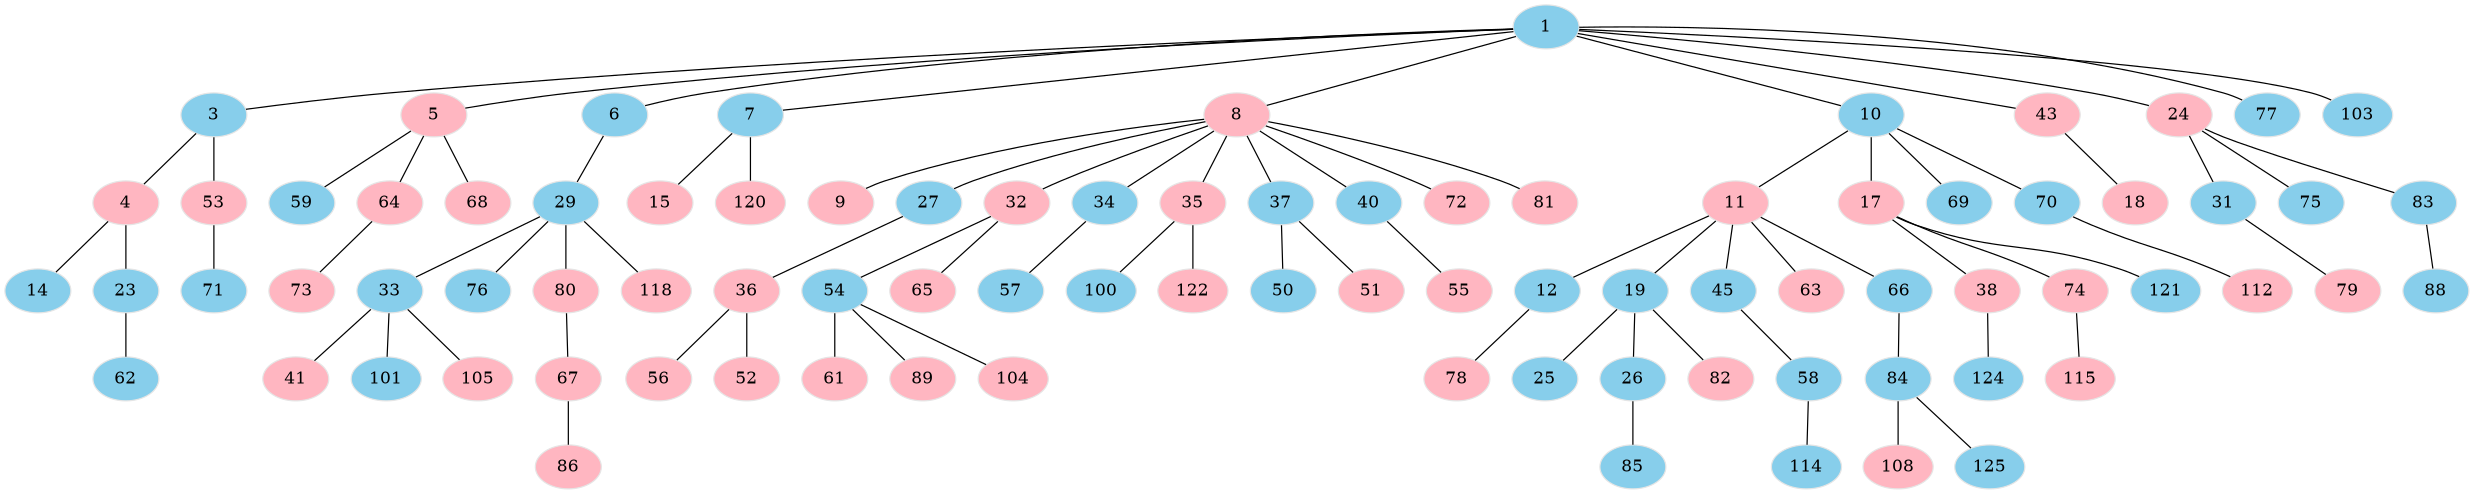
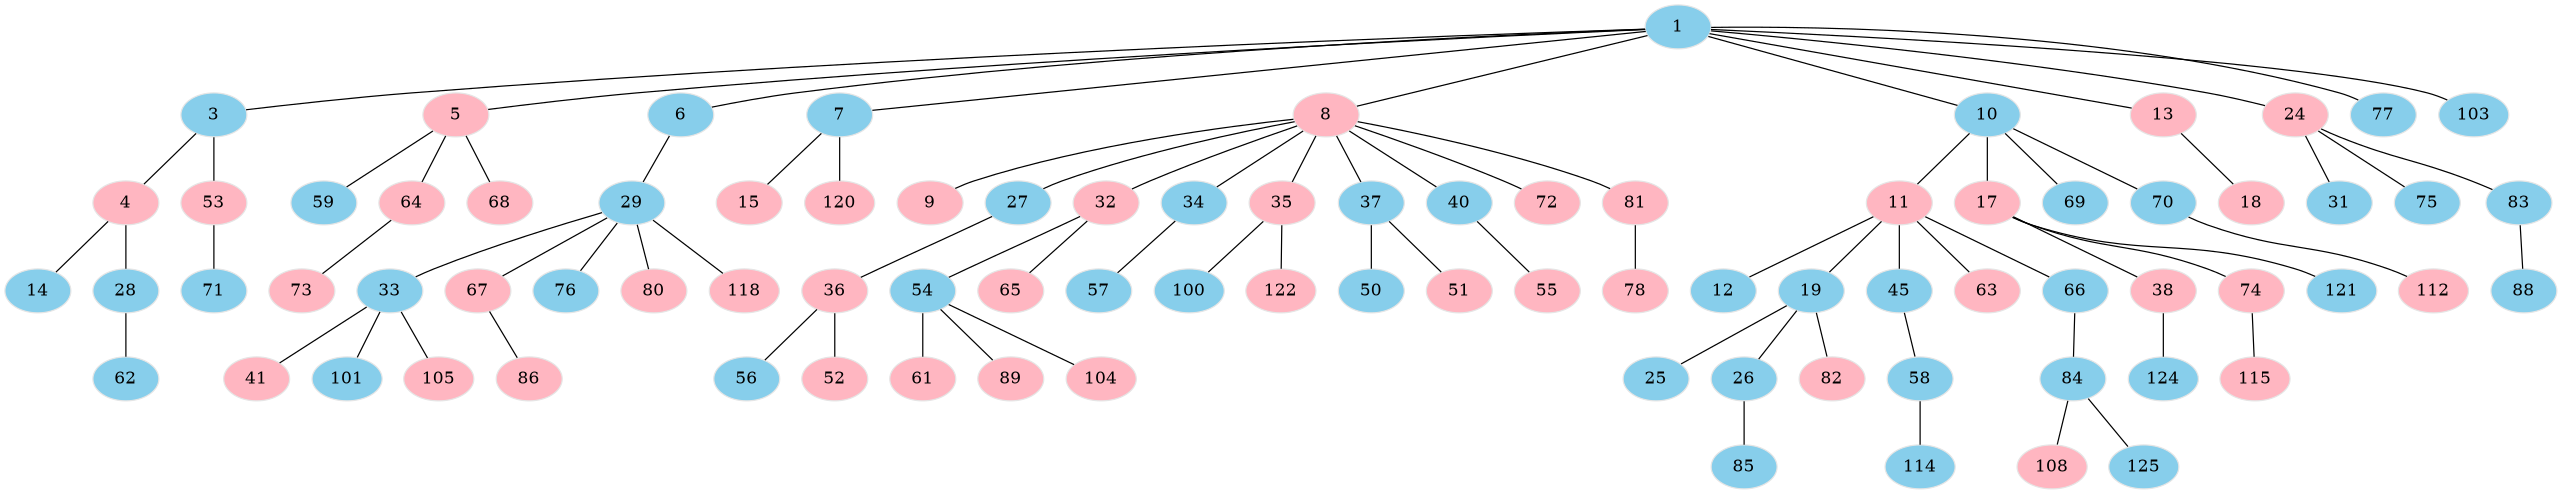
(2047, 115) -> (2163, 115)
(126, 291) -> (126, 291)
(2348, 291) -> none
(567, 335) -> (555, 247)
(1502, 335) -> (1635, 247)
(659, 379) -> (747, 379)
